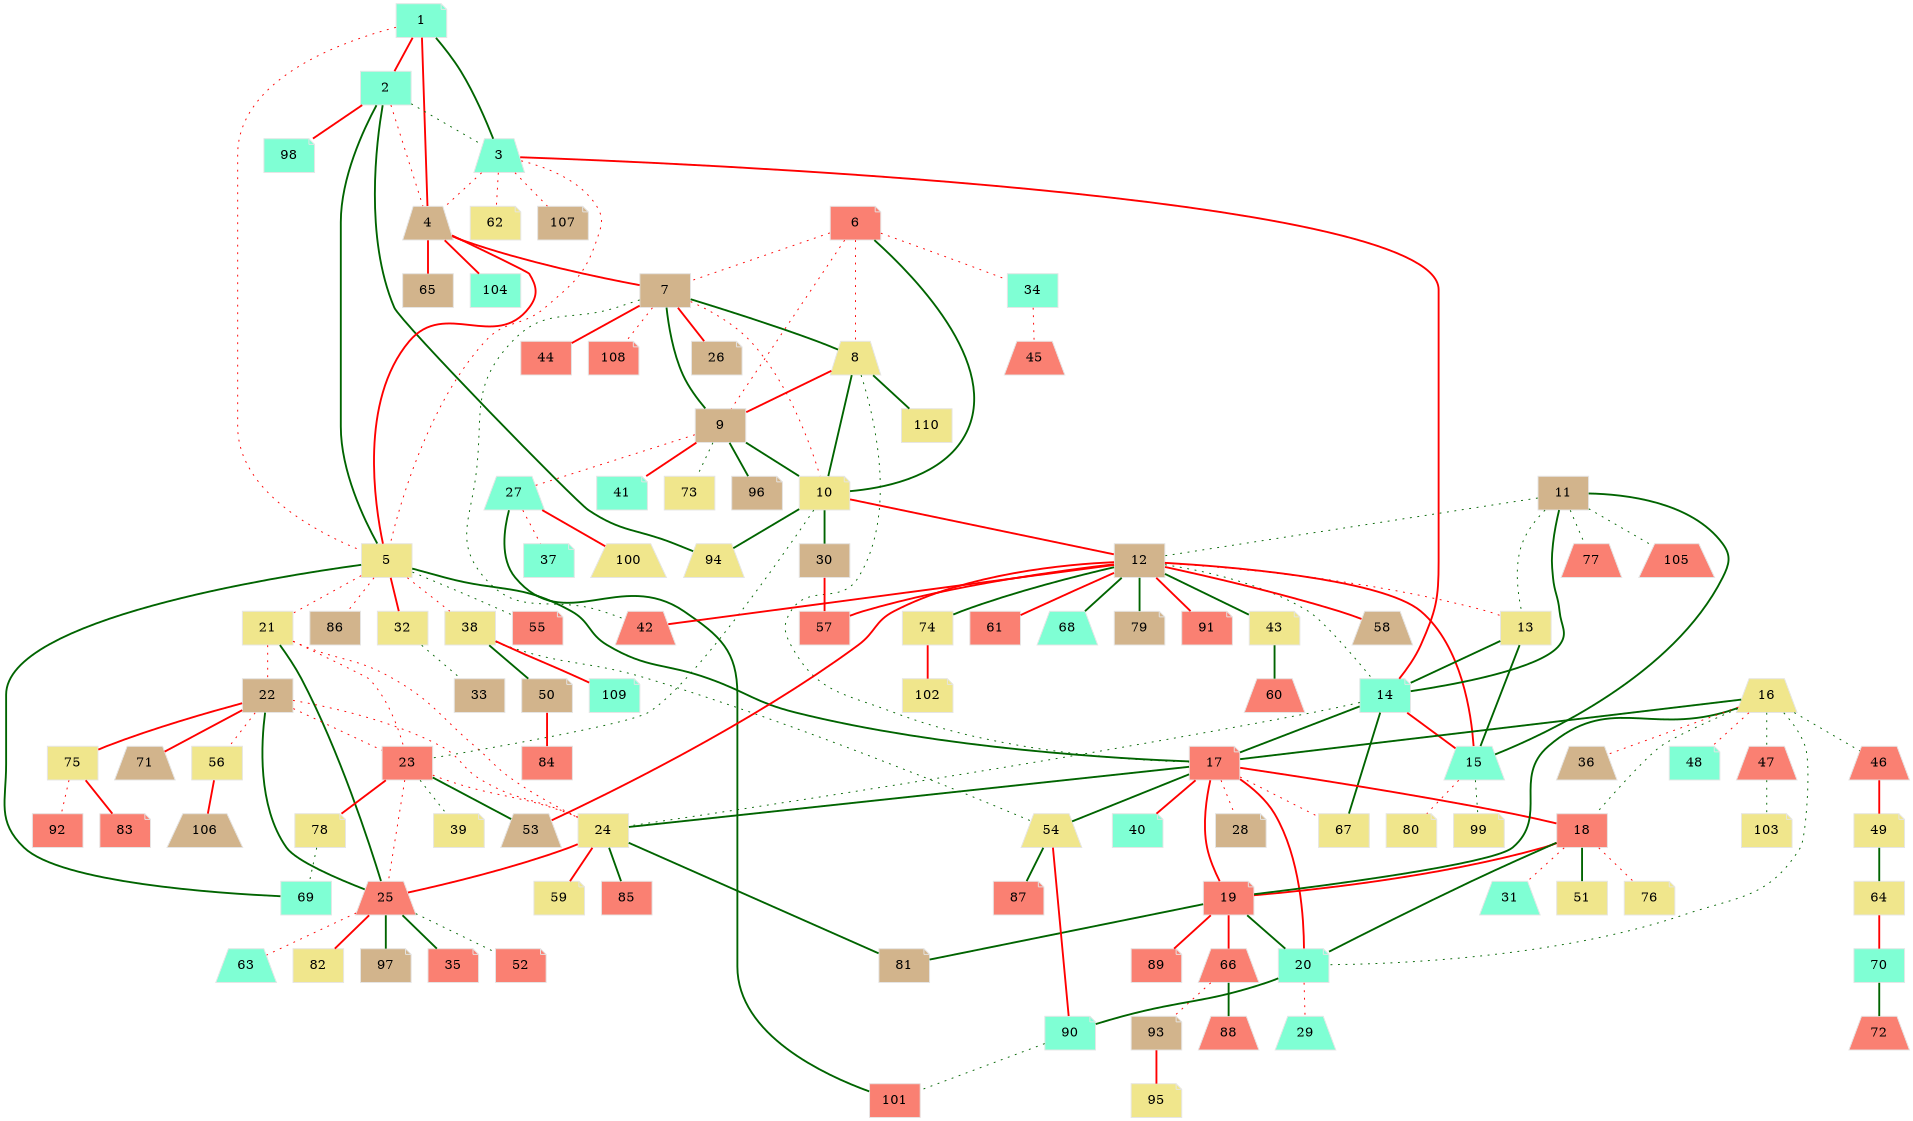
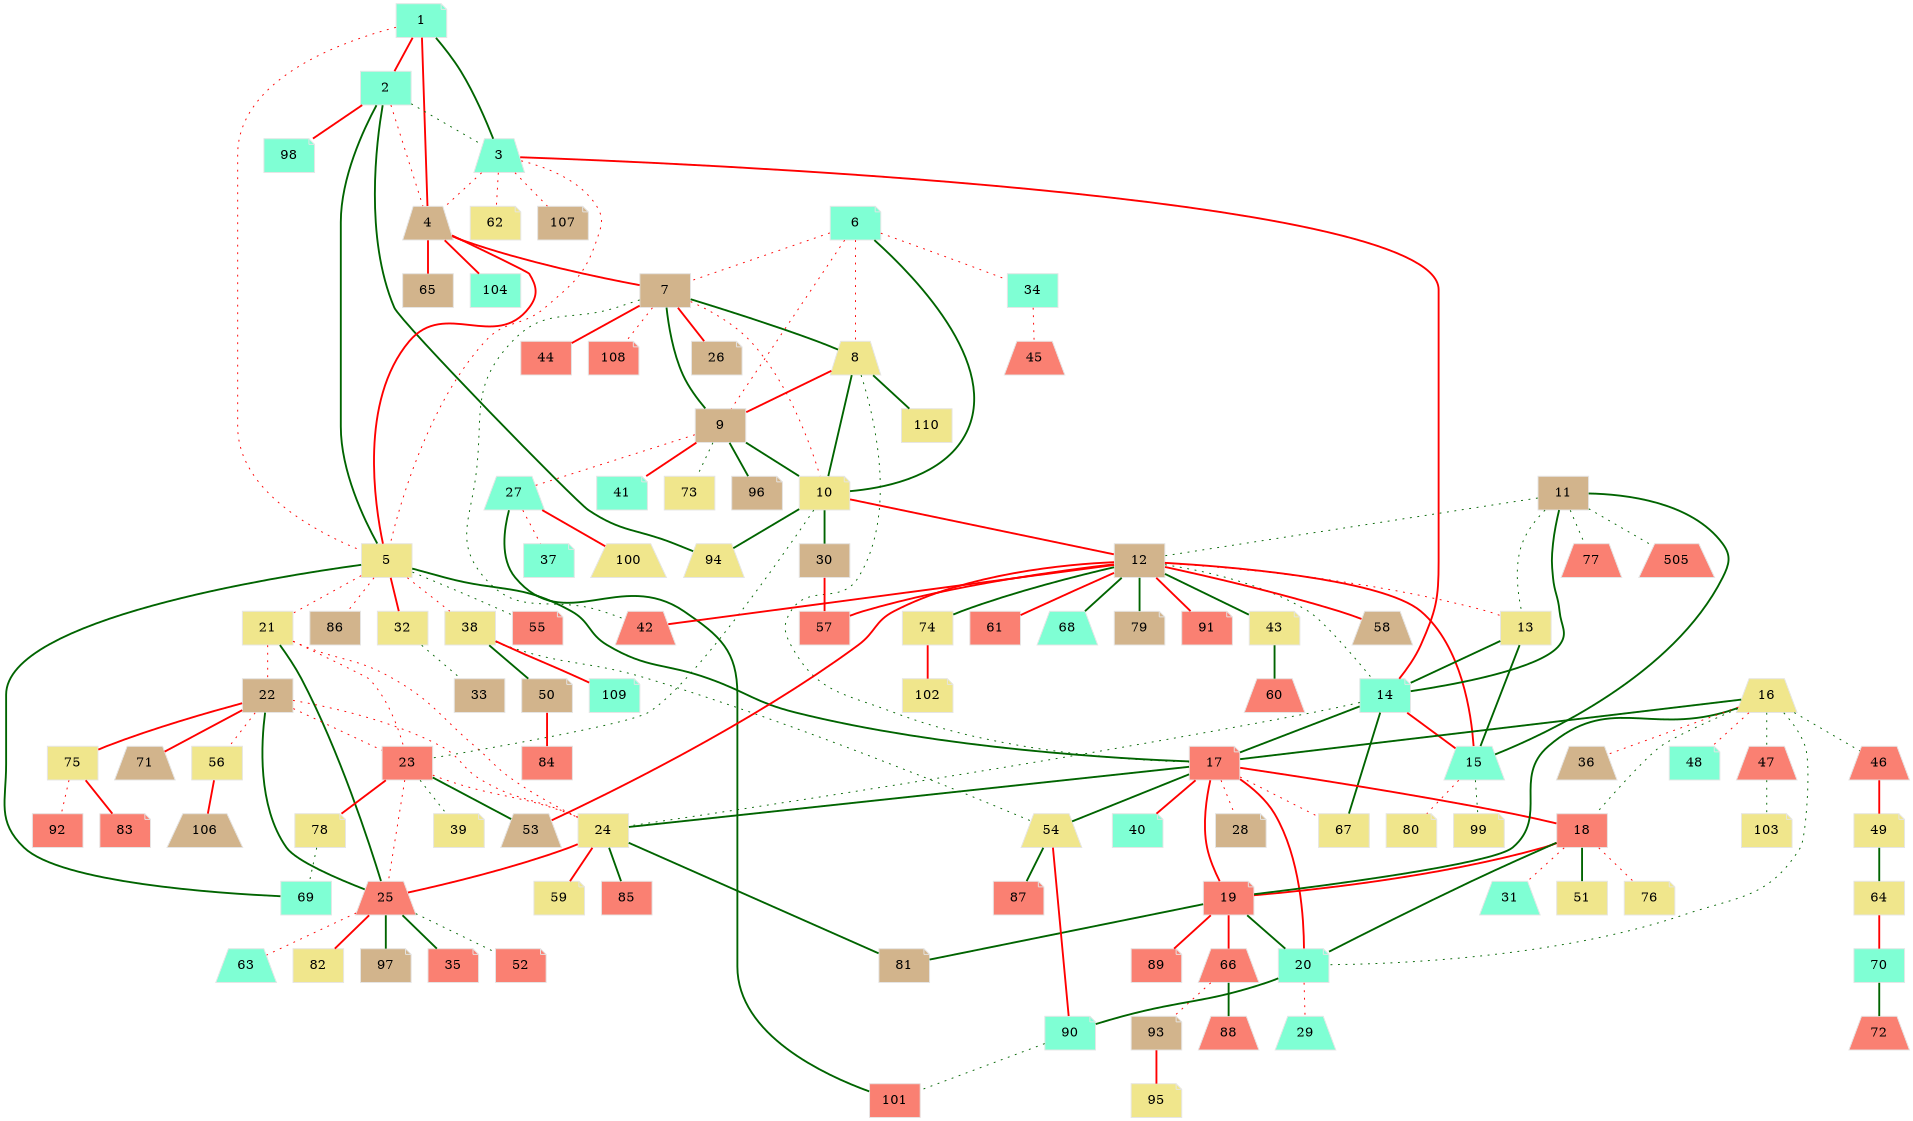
(855, 223) -> (855, 223)
(1677, 561) -> (1677, 561)
